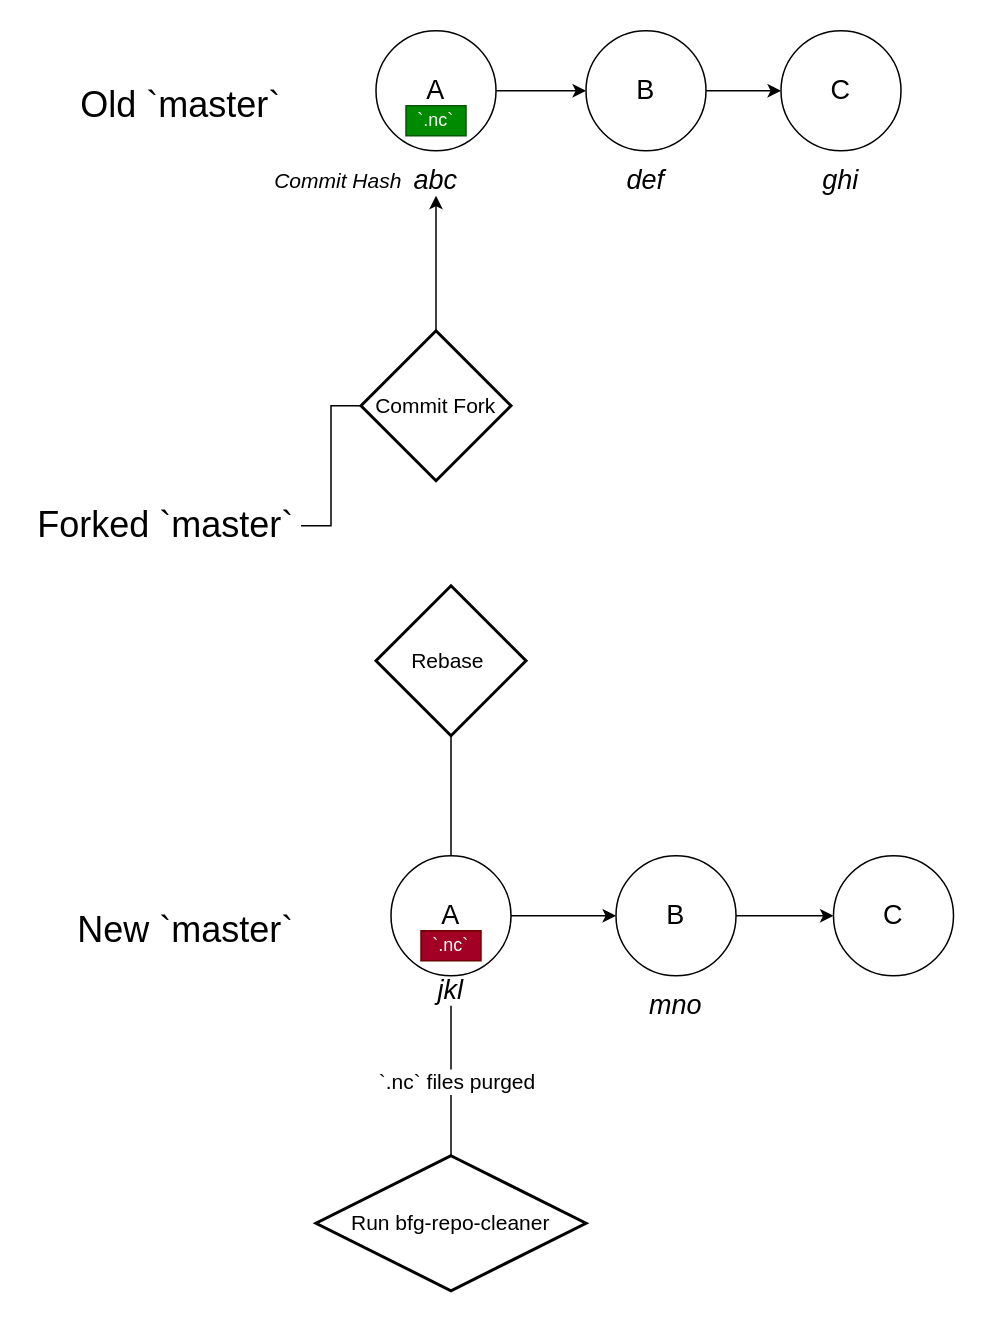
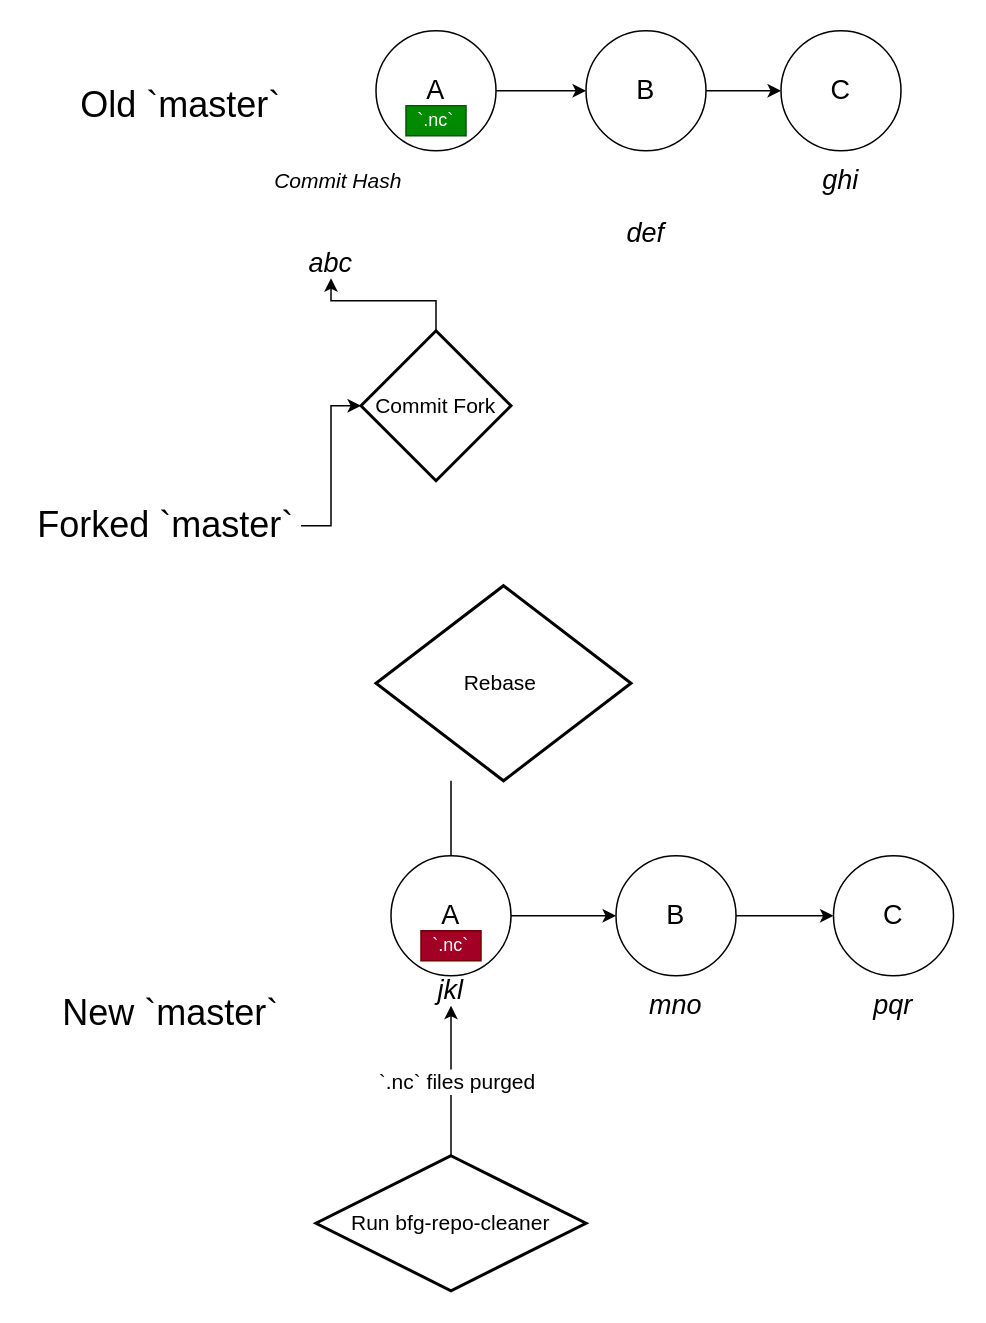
(436, 181) -> (331, 263)
(646, 181) -> (646, 233)
(353, 406) -> (349, 406)
(451, 661) -> (503, 683)
(181, 931) -> (166, 1013)
none -> (893, 1006)
(451, 1013) -> (451, 1017)
